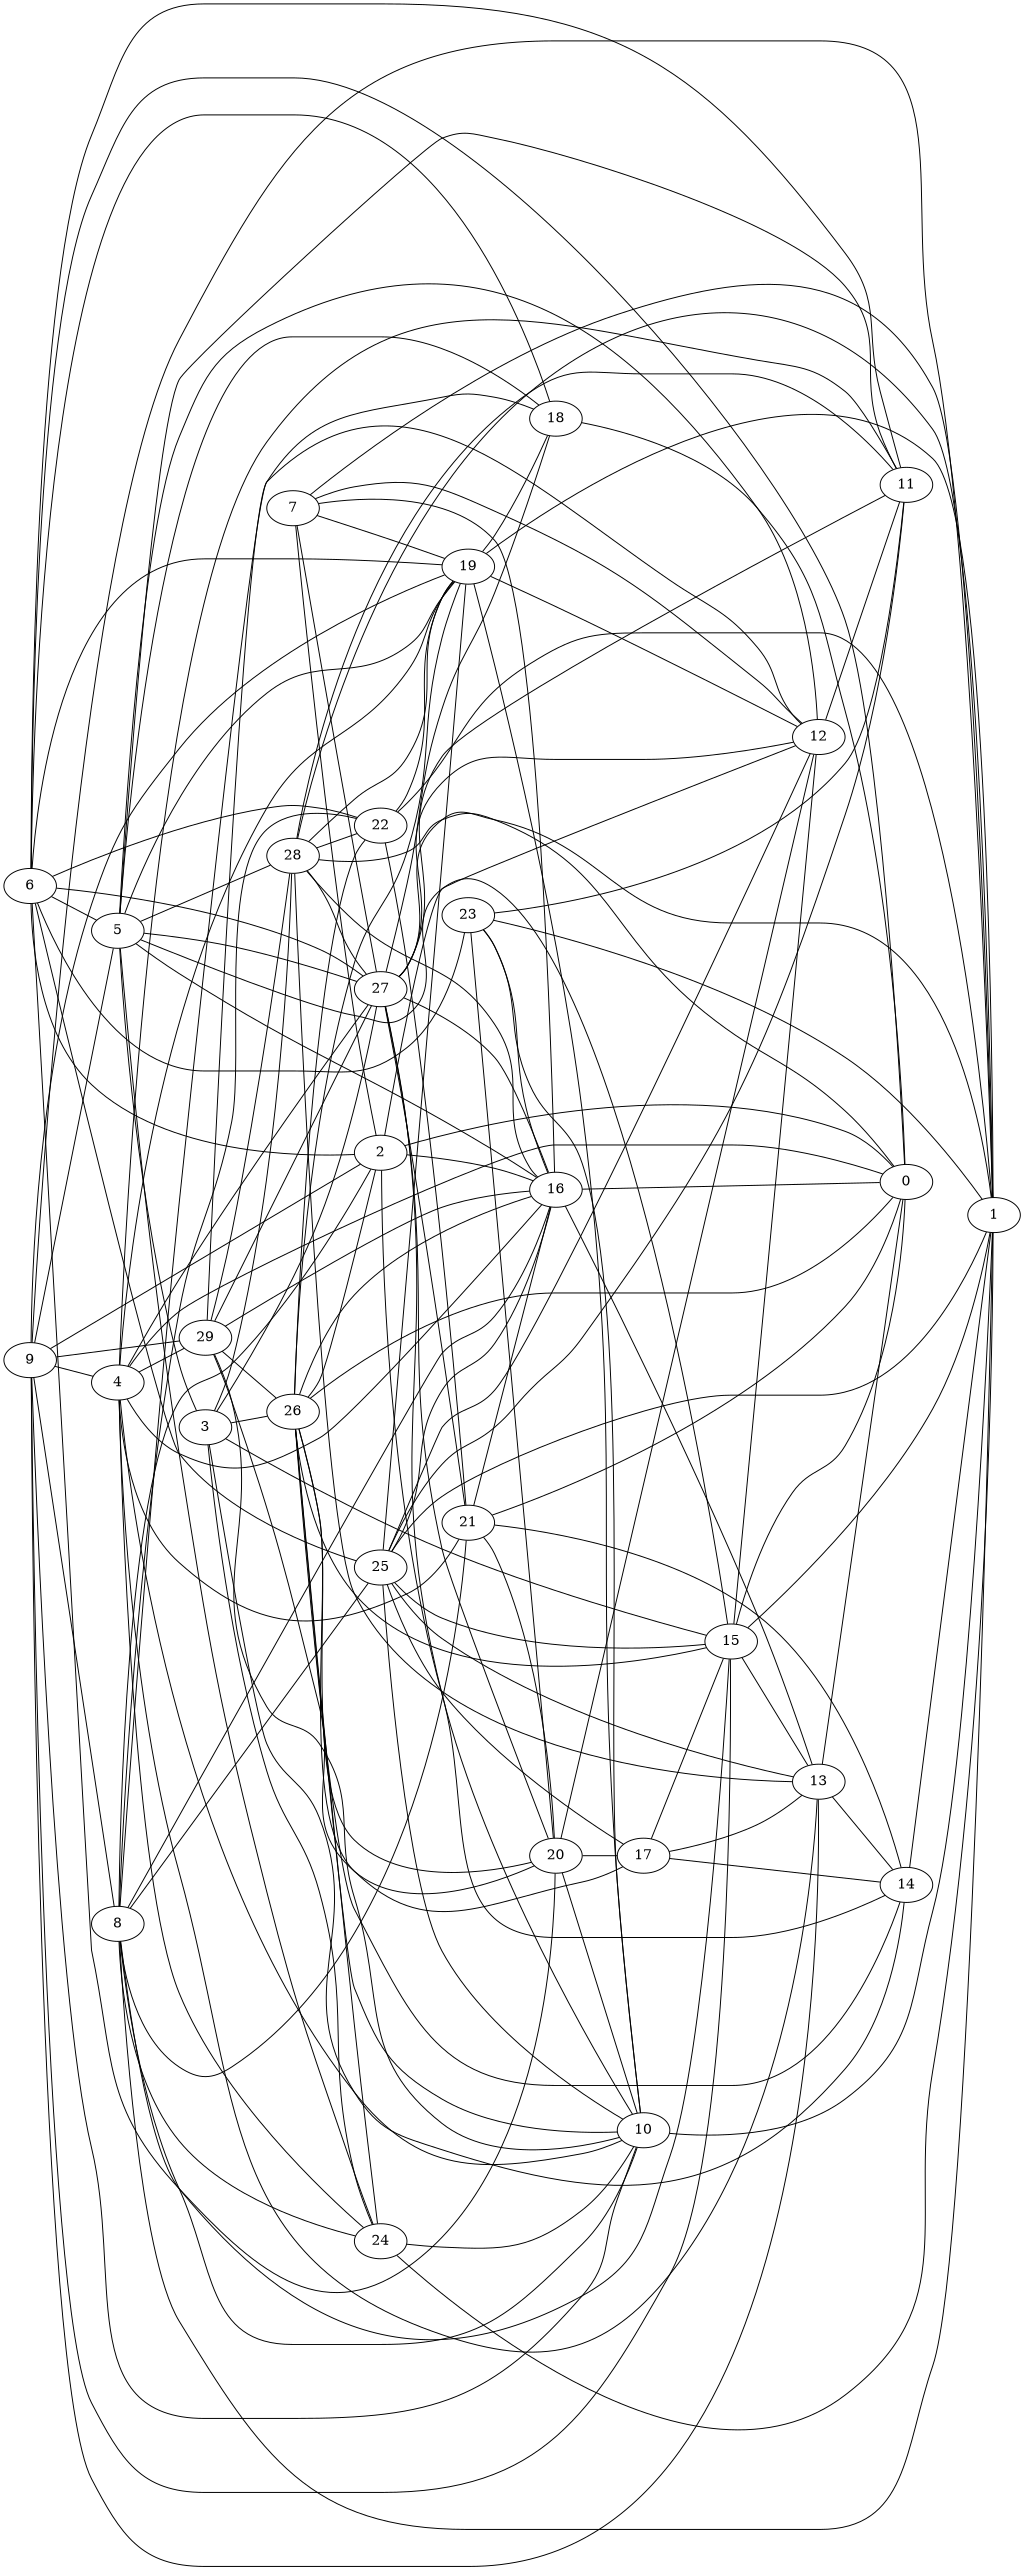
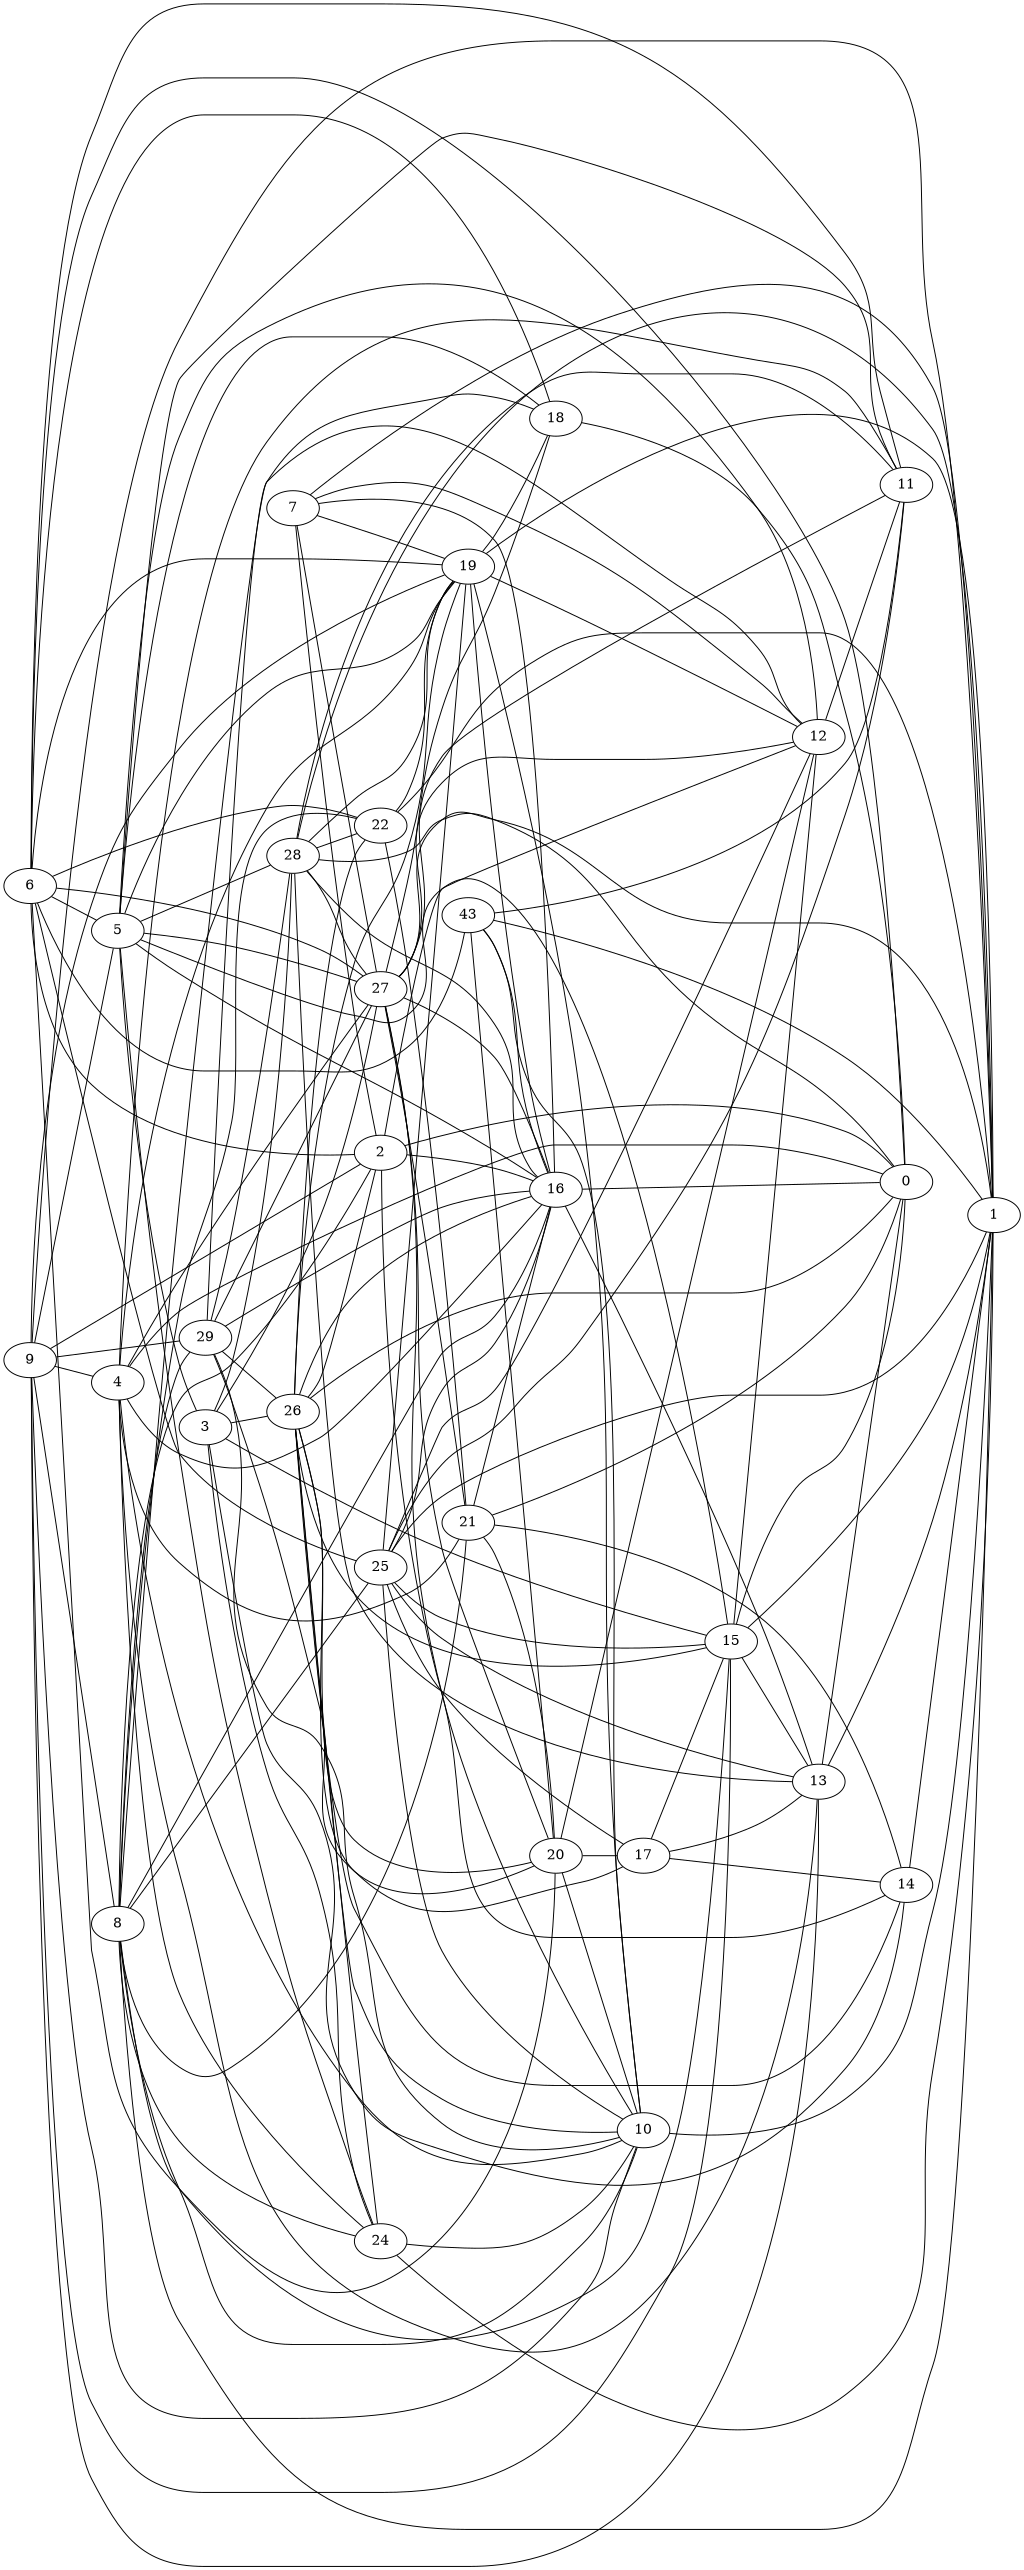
none -> (500, 880)
(468, 915) -> (468, 915)
(157, 1362) -> (136, 1626)
(863, 1833) -> (936, 1507)
